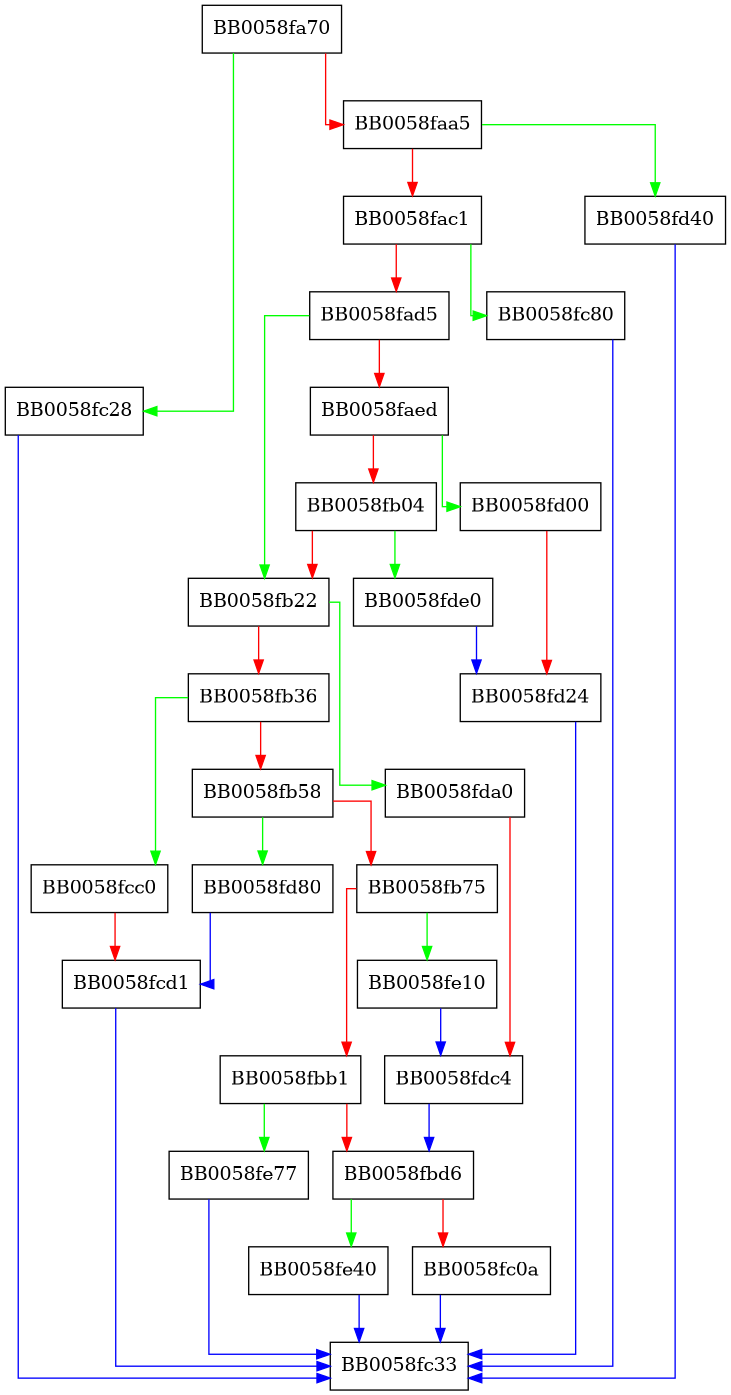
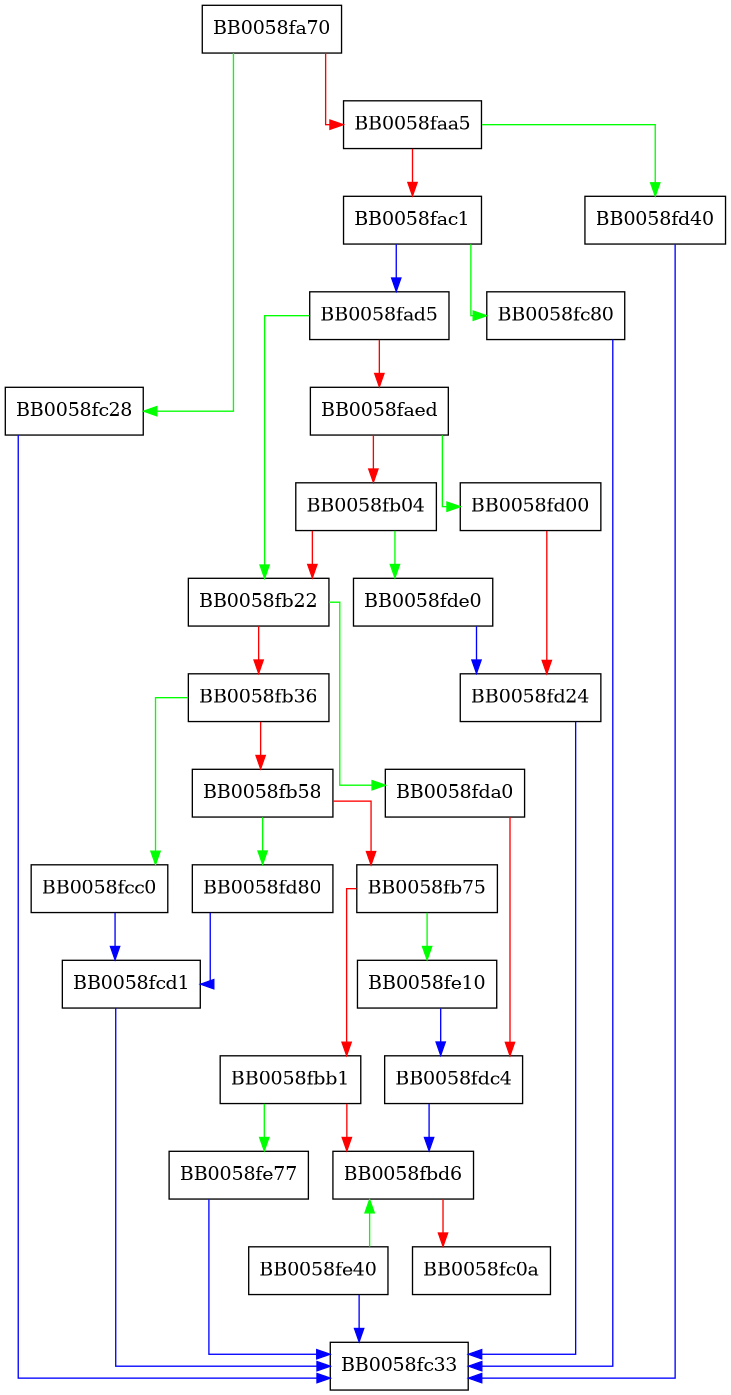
(396, 261) -> (396, 261)
(115, 930) -> (115, 930)
(351, 1216) -> (370, 1230)
(440, 1312) -> none
